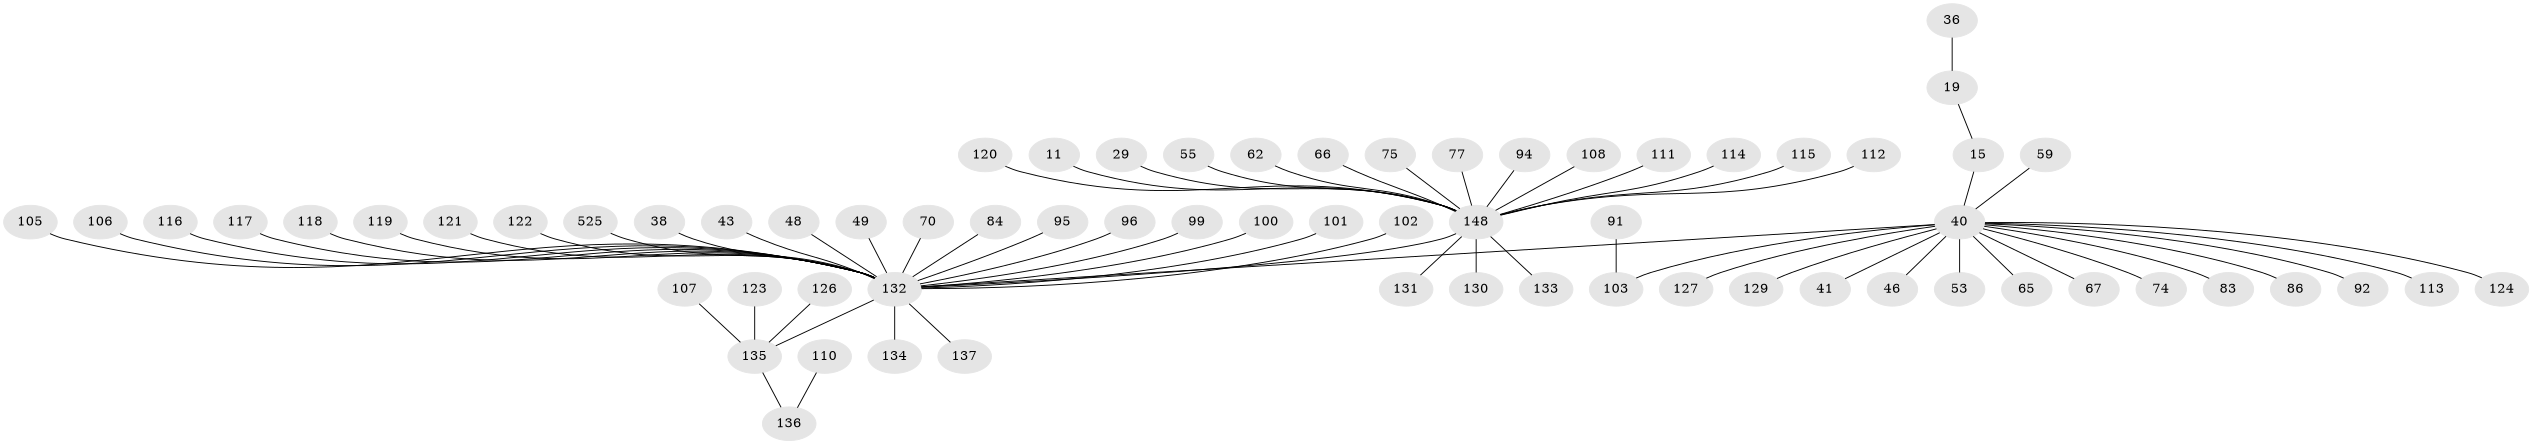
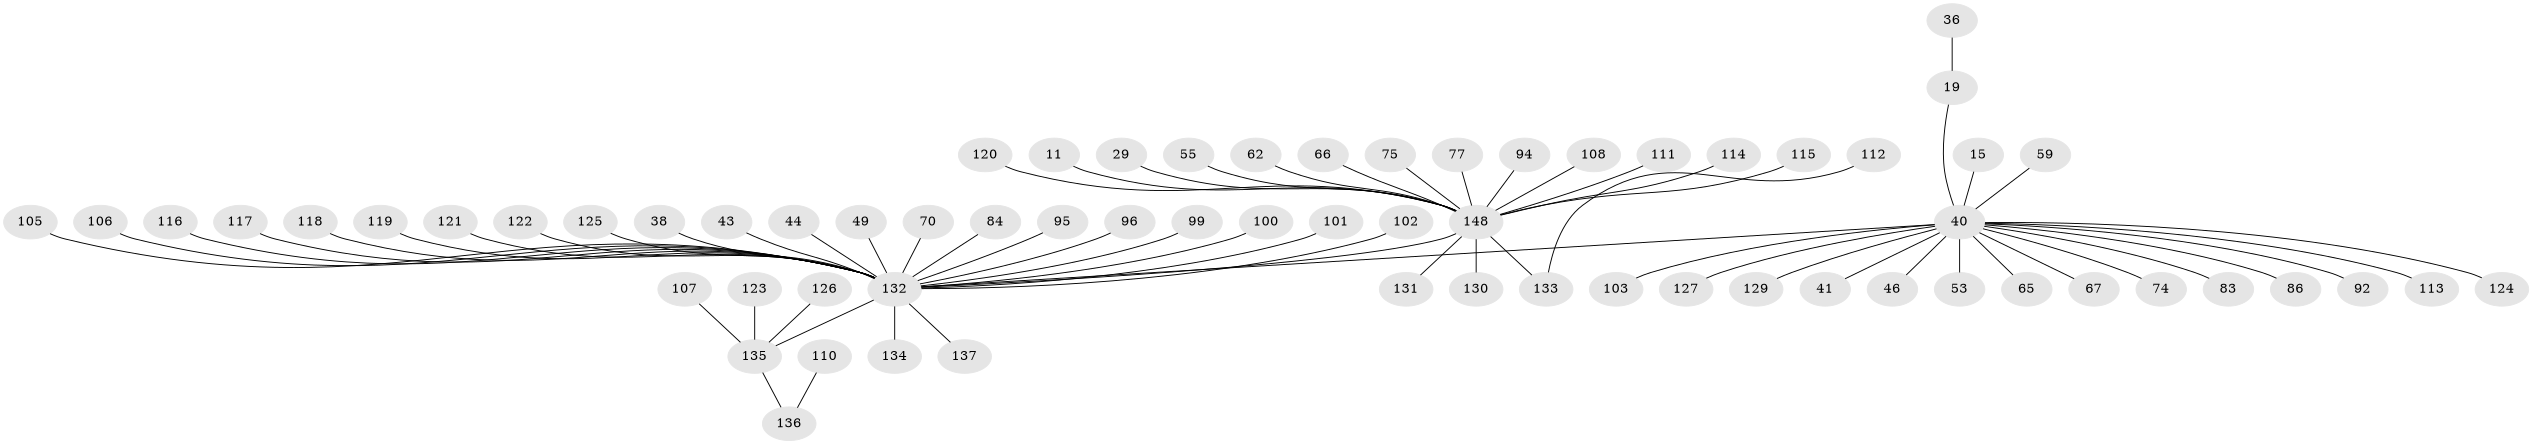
(1965, 121) -> (1943, 155)
(1704, 193) -> (1668, 173)
(590, 222) -> (590, 222)
(794, 222) -> (794, 222)
(1616, 222) -> none
